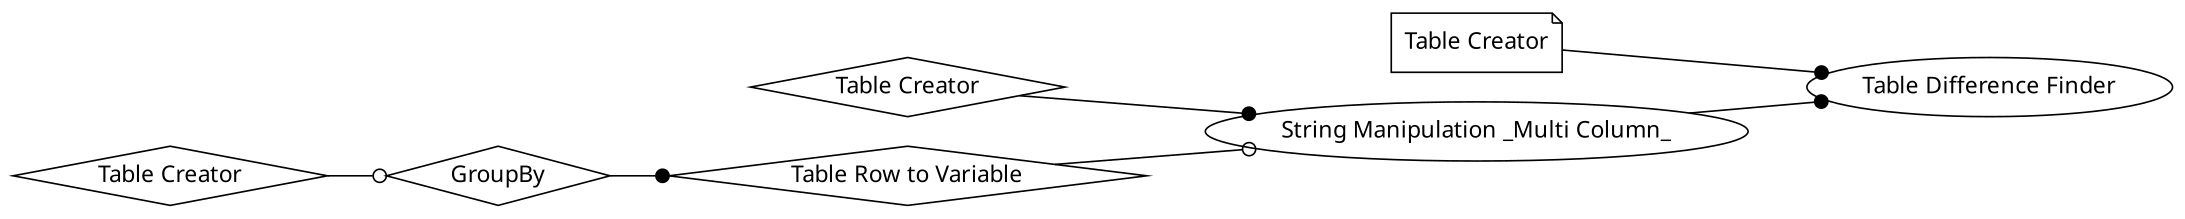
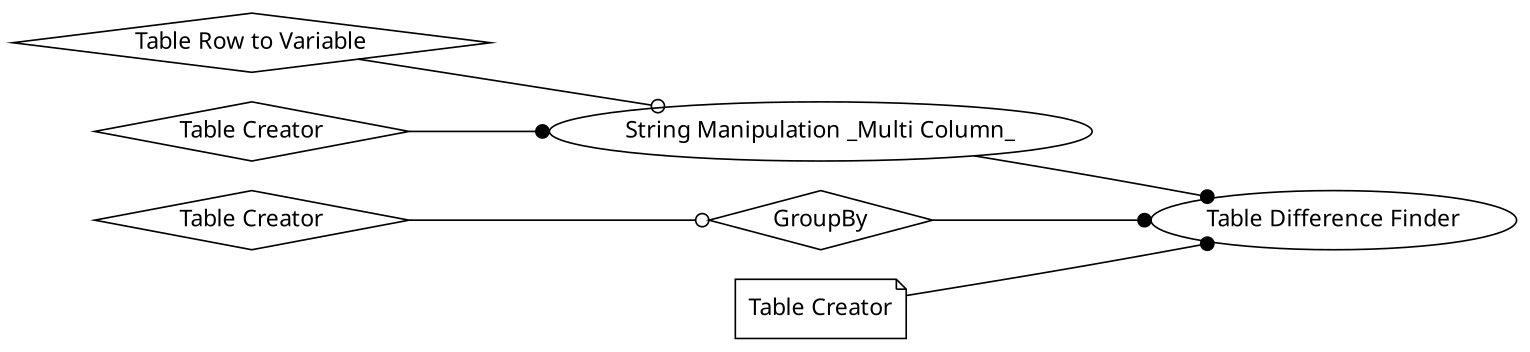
(633, 176) -> (1035, 220)
